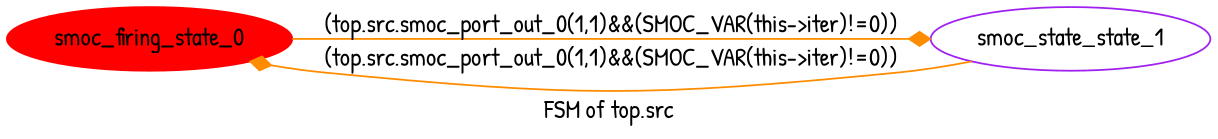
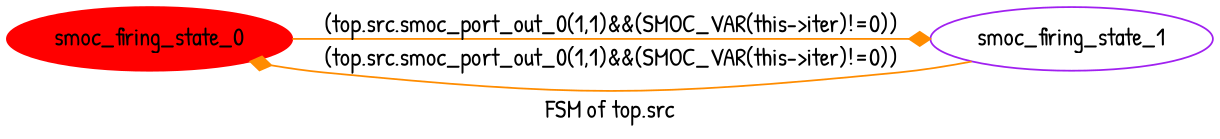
(1071, 39) -> (1072, 39)
